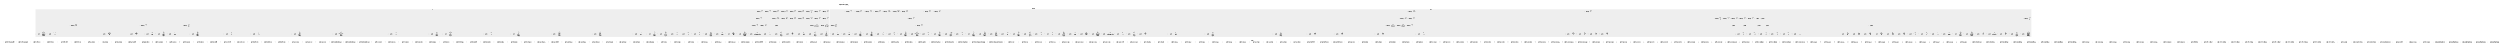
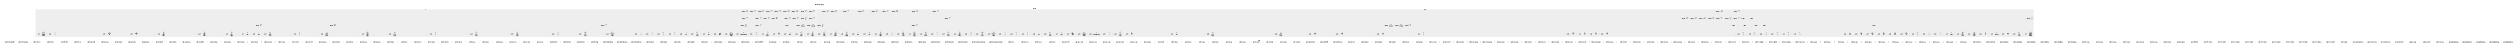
(105, 42) -> (118, 42)
none -> (2399, 42)
